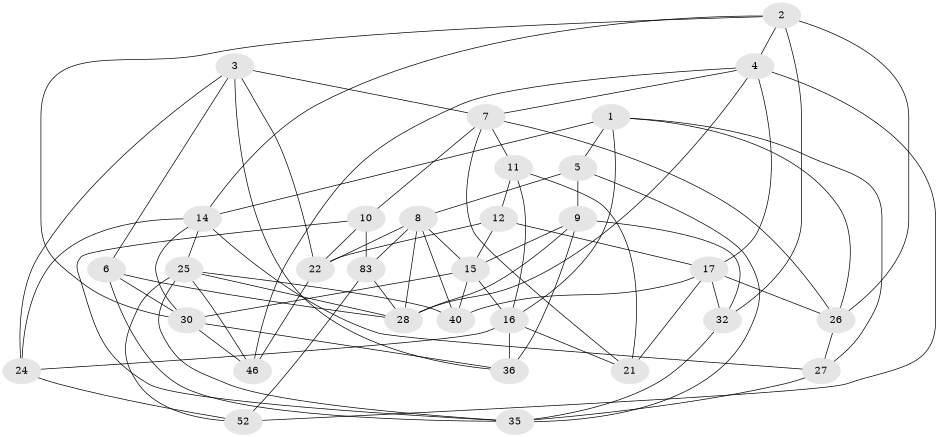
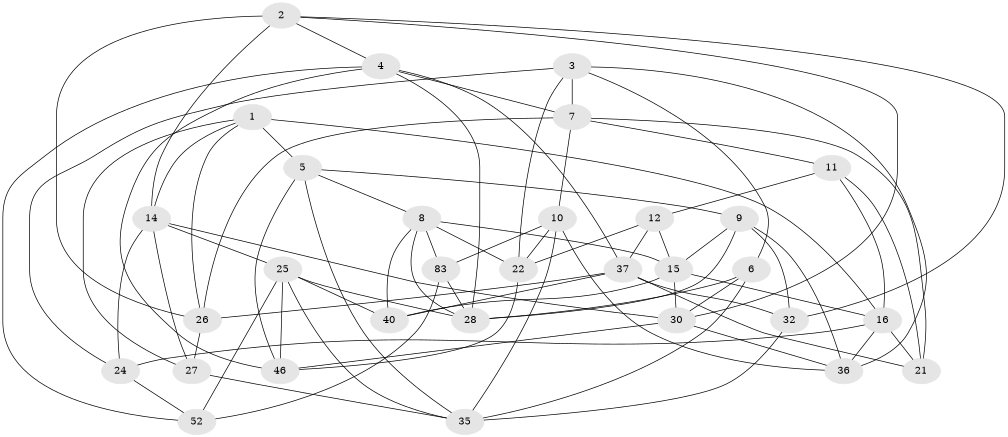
none -> (256, 266)
(709, 270) -> (623, 270)
none -> (663, 338)
